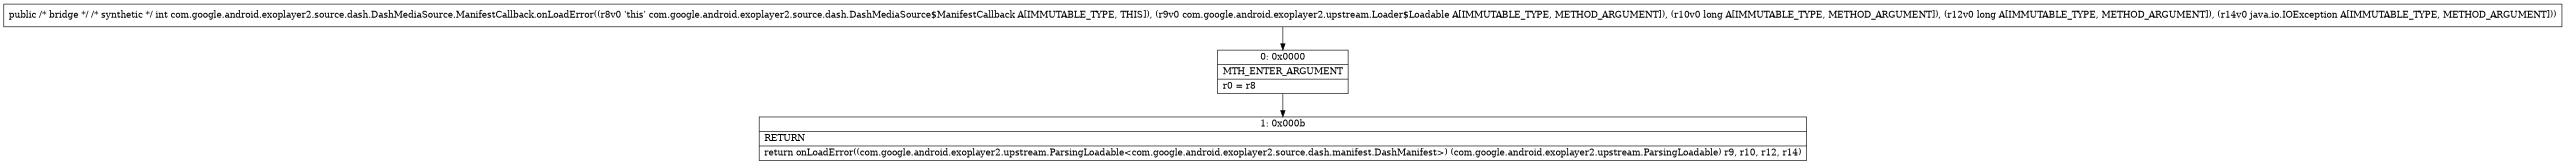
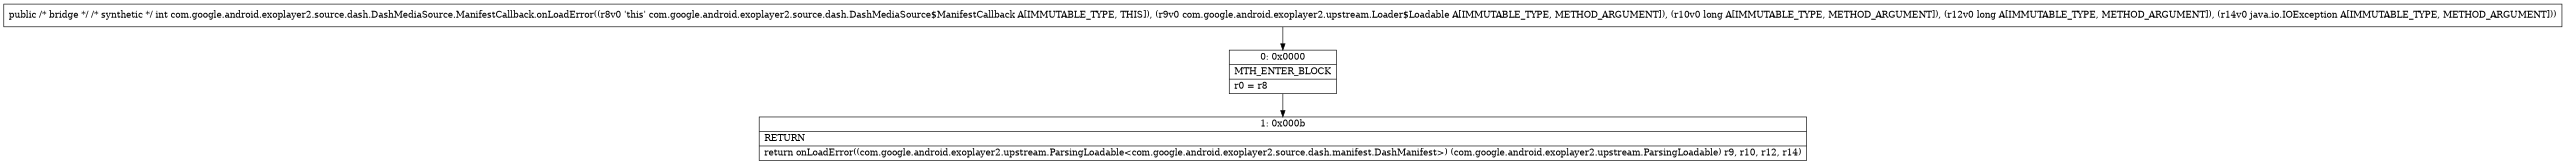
(1283, 72) -> (1283, 72)
